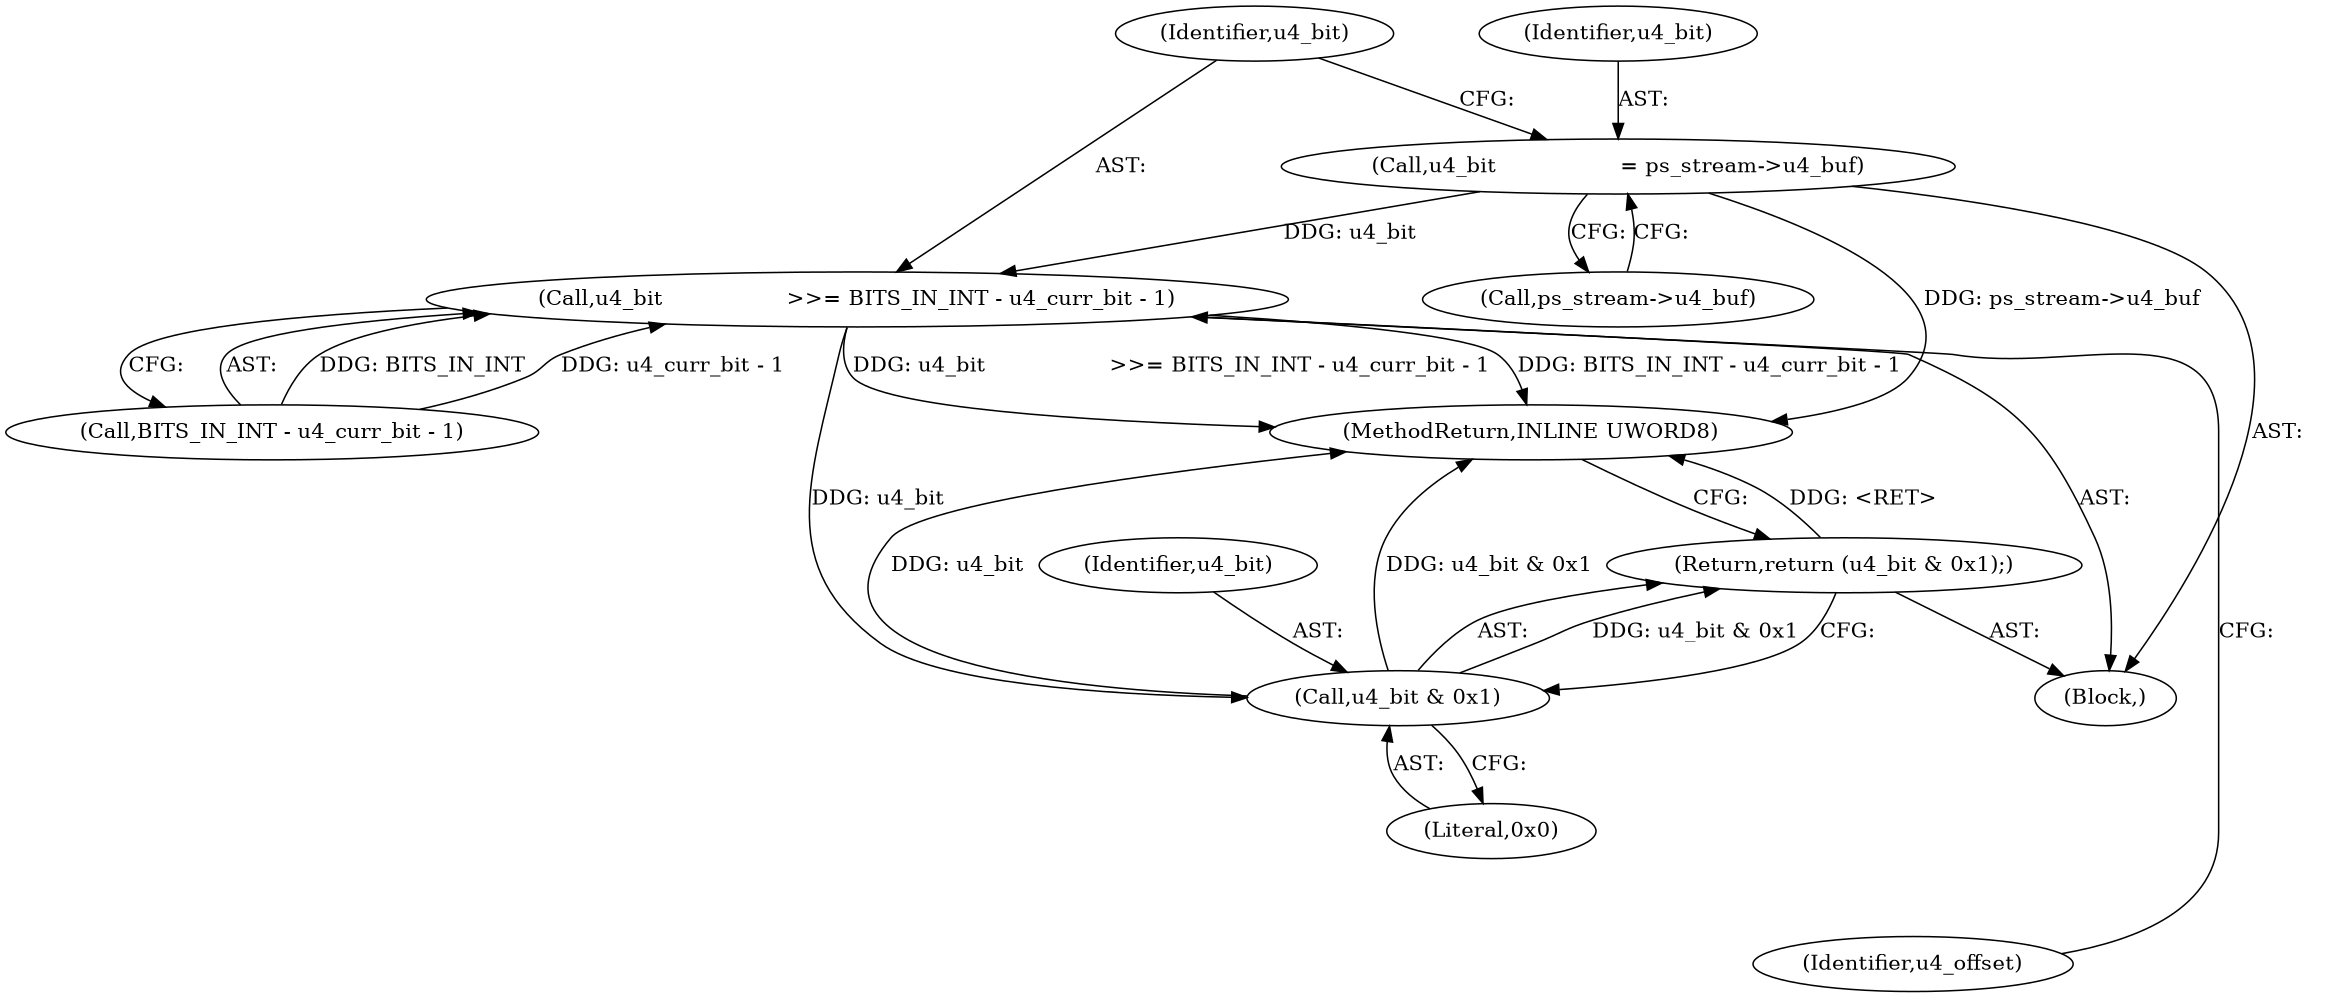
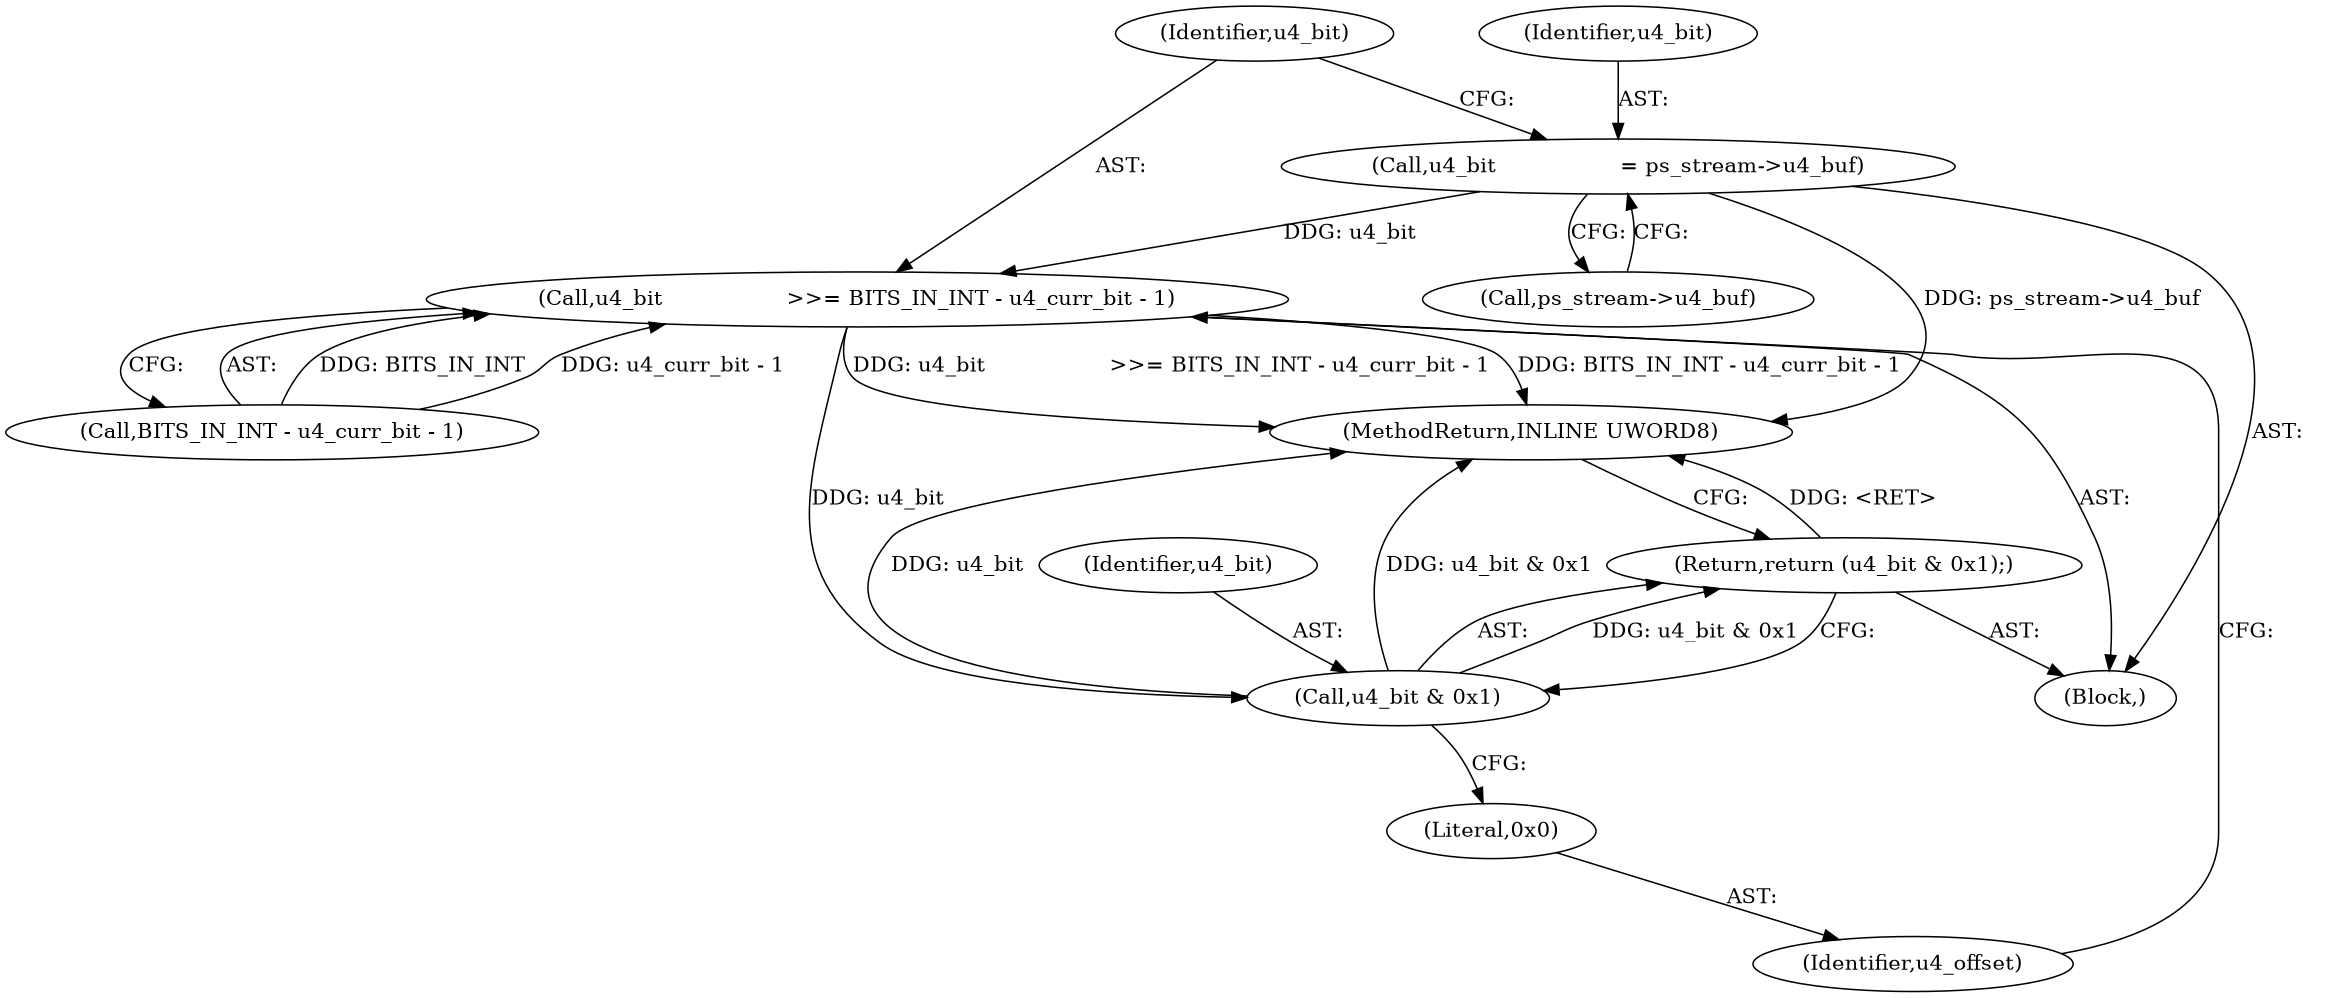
(1398, 782) -> (1690, 894)
